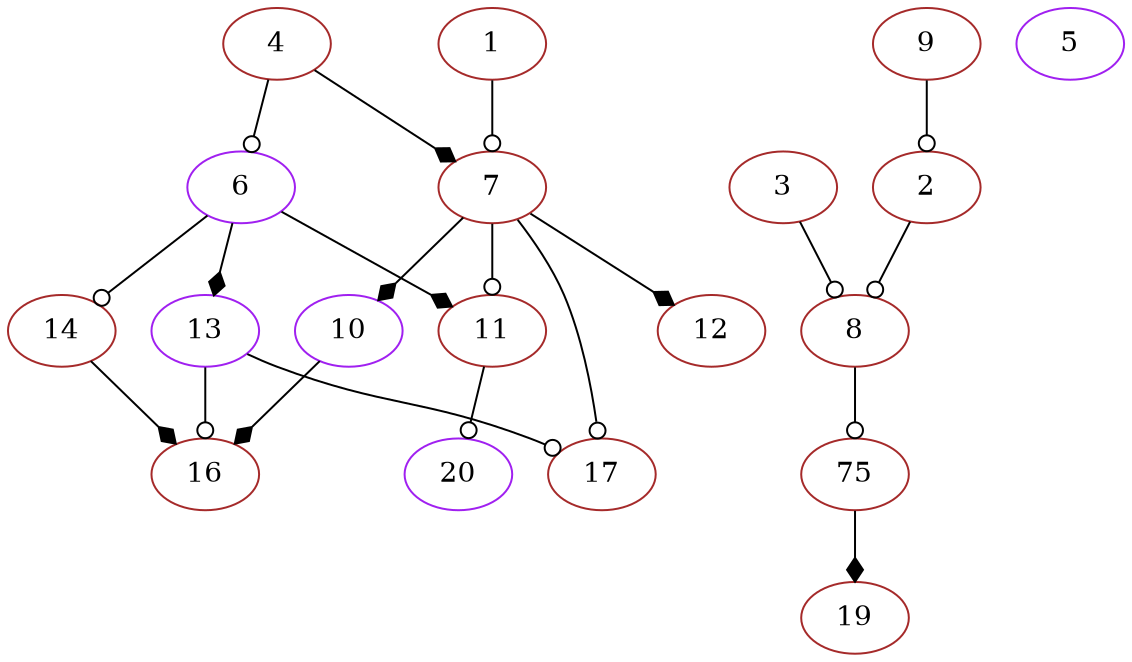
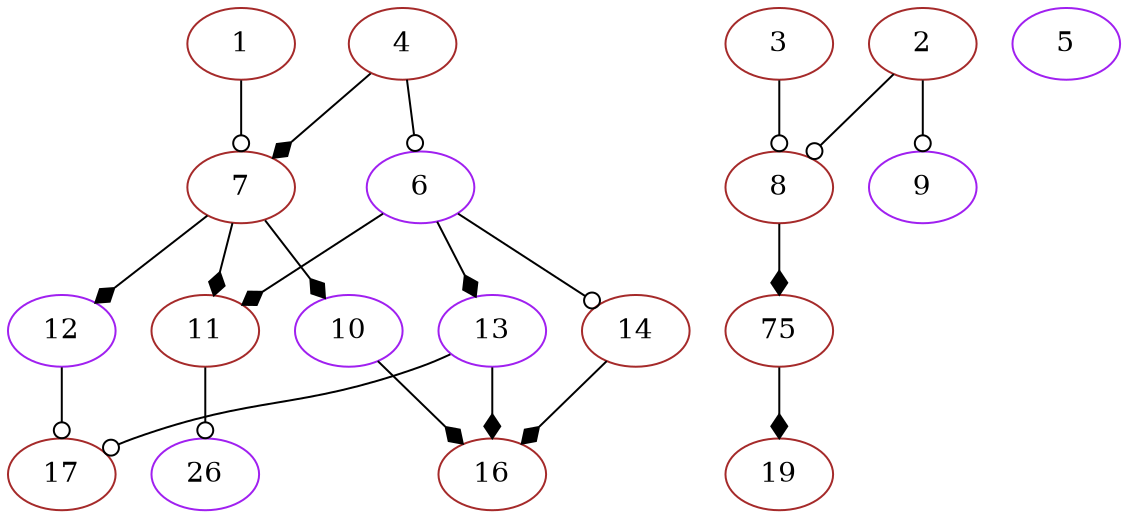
(927, 44) -> (923, 187)
(927, 108) -> (923, 108)
(492, 251) -> (226, 248)
(572, 315) -> (62, 395)
(712, 331) -> (62, 331)
(205, 395) -> (492, 391)
(855, 395) -> (779, 247)
(458, 474) -> (205, 474)
